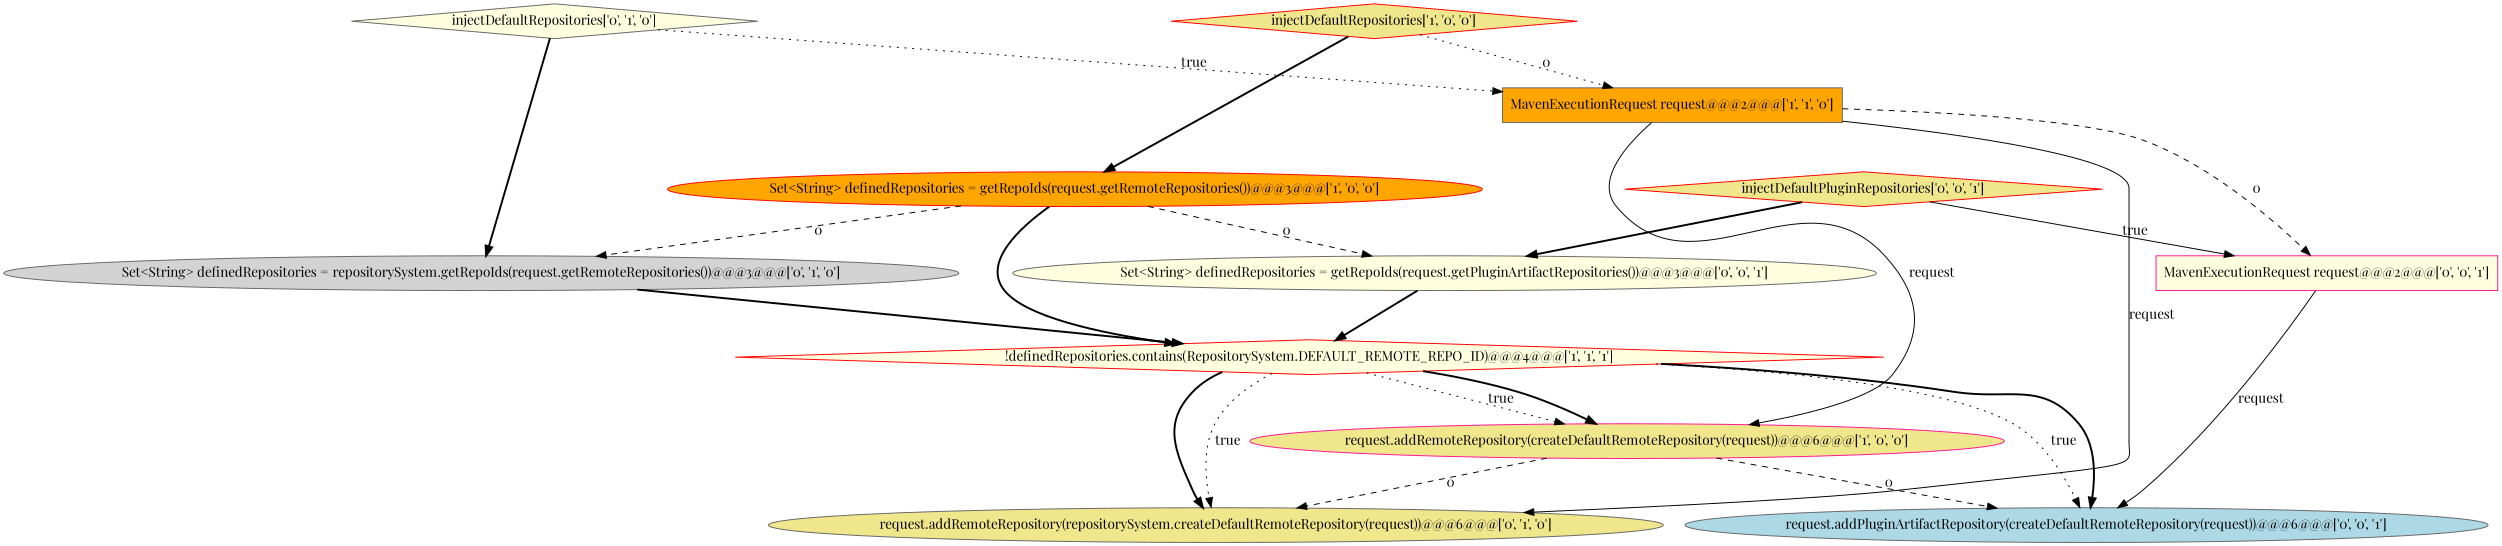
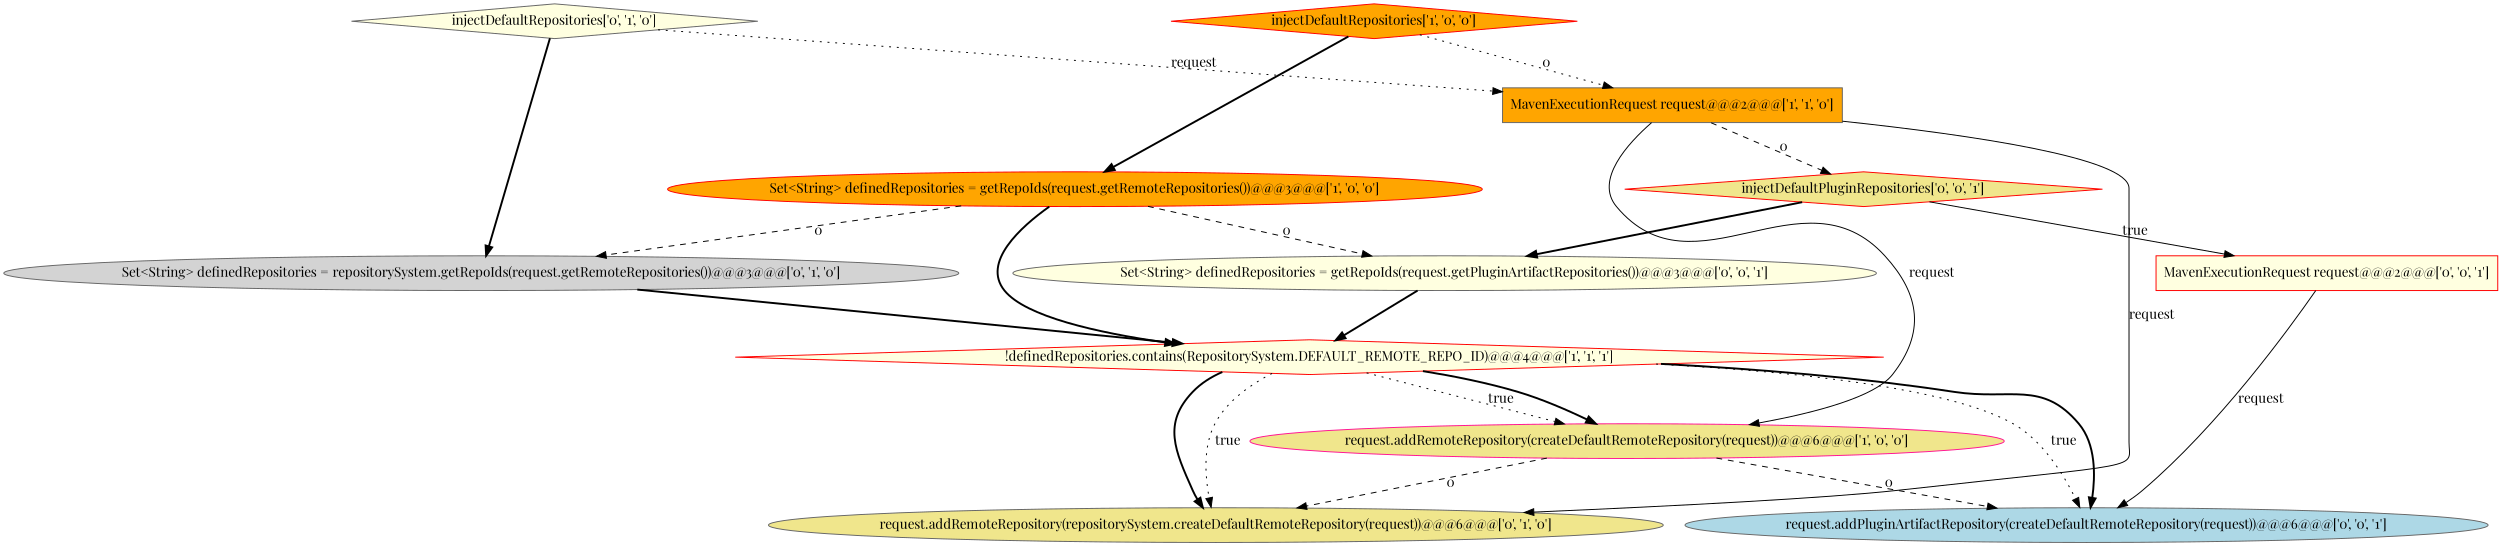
(1374, 21) -> (1374, 21)
(1194, 63) -> (1194, 63)
(2090, 128) -> (1766, 147)
(2327, 273) -> (2327, 273)
